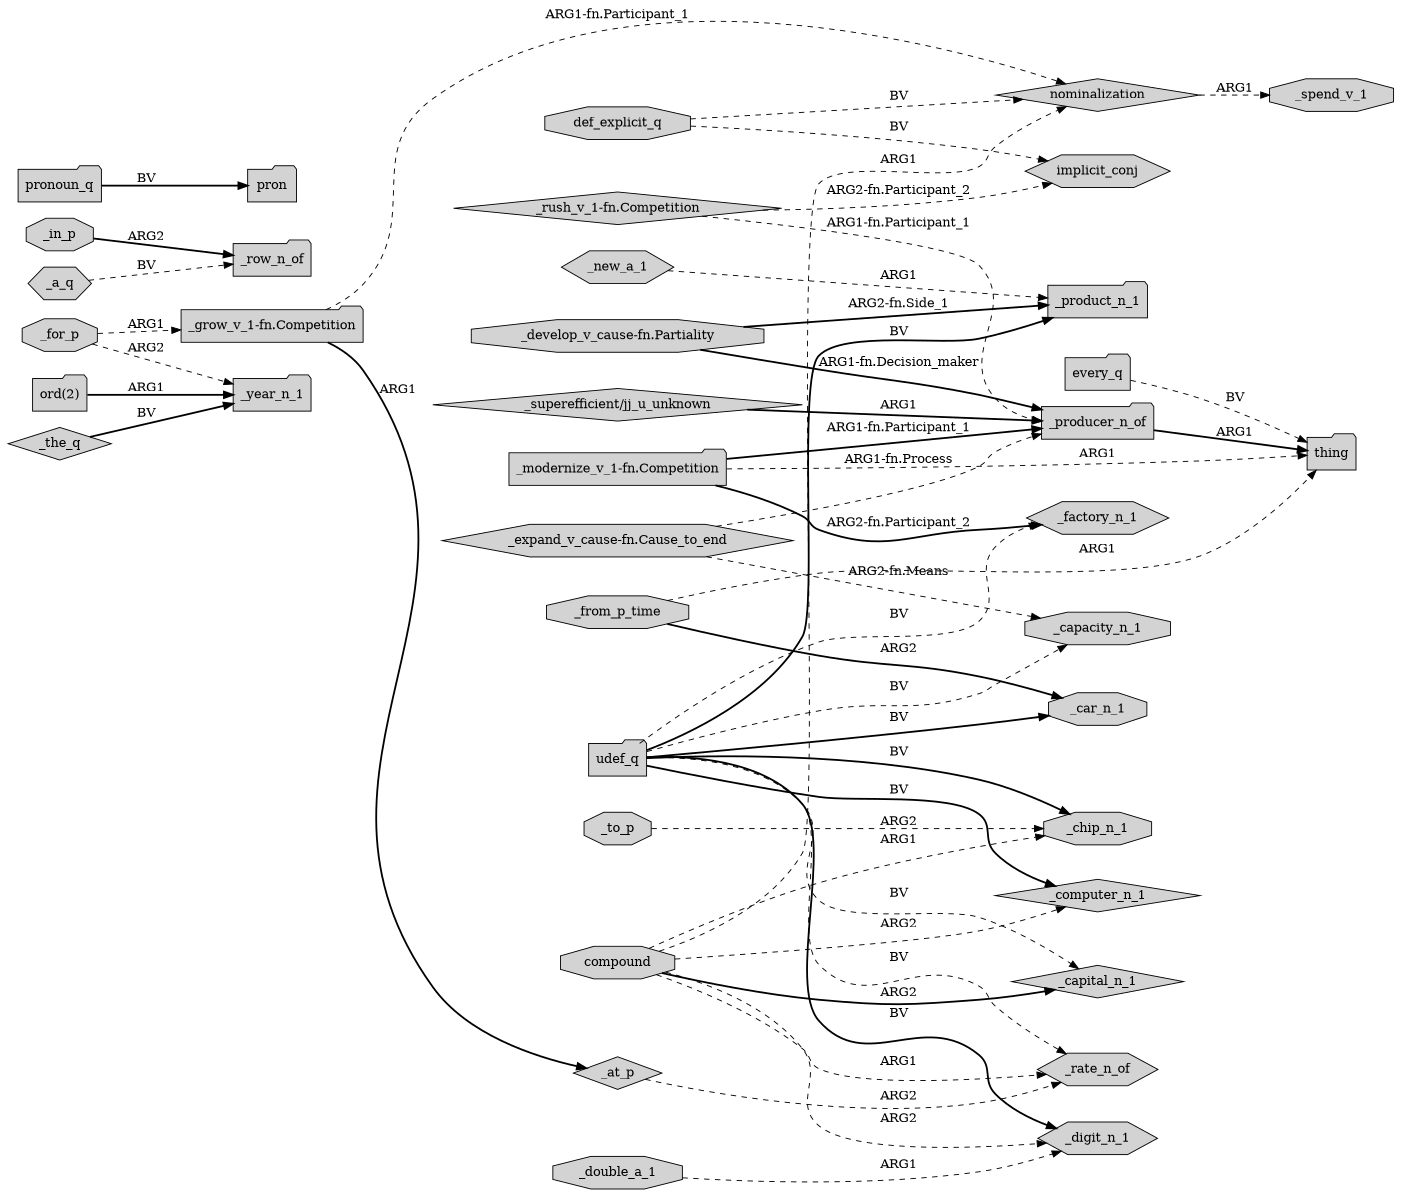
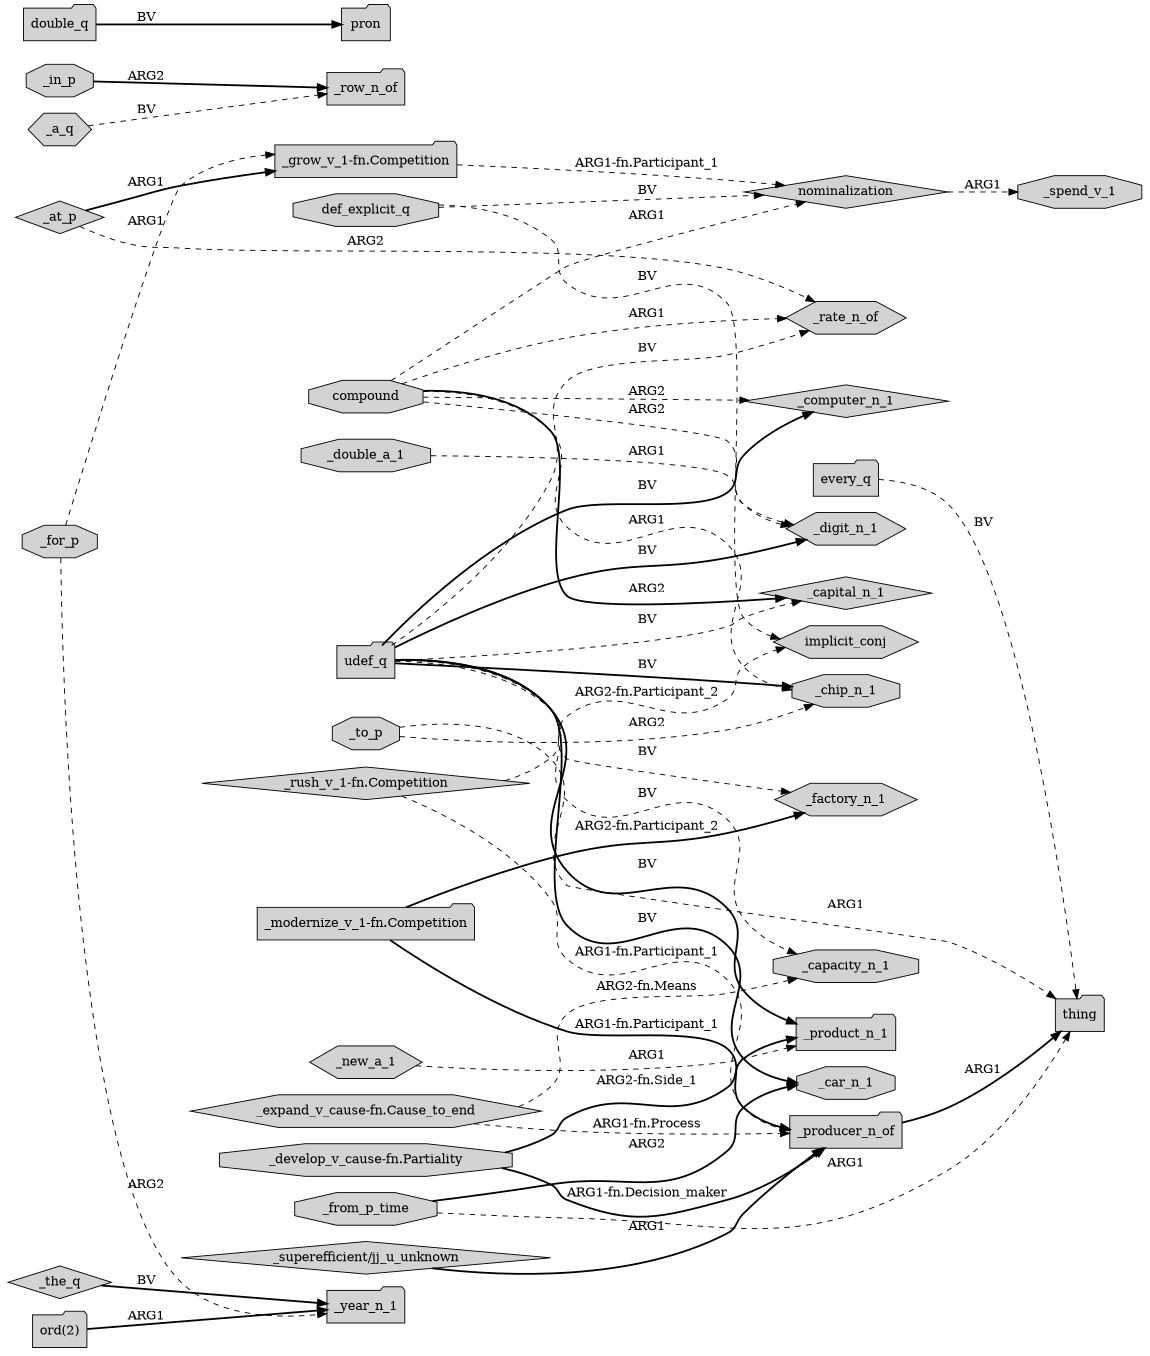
(60, 186) -> (60, 24)
(1012, 466) -> (667, 902)
(385, 739) -> (170, 188)
